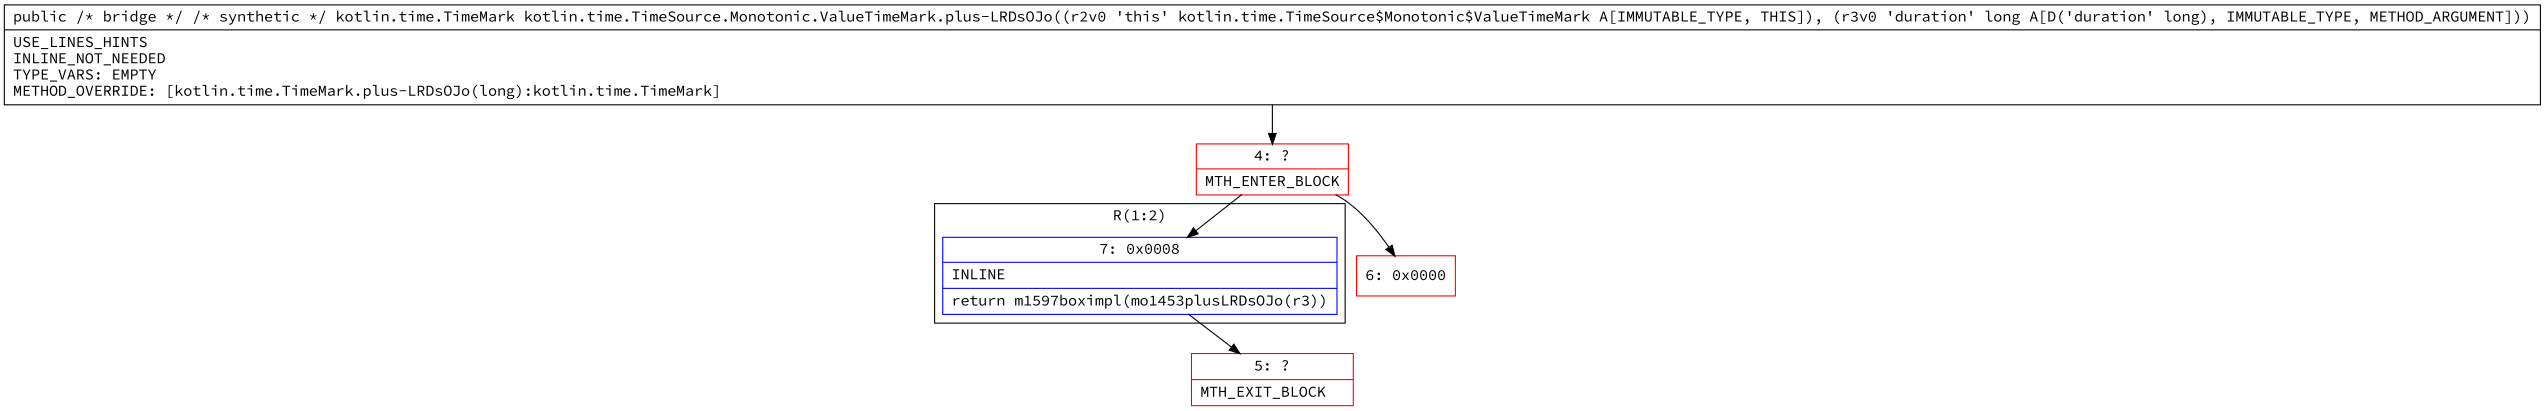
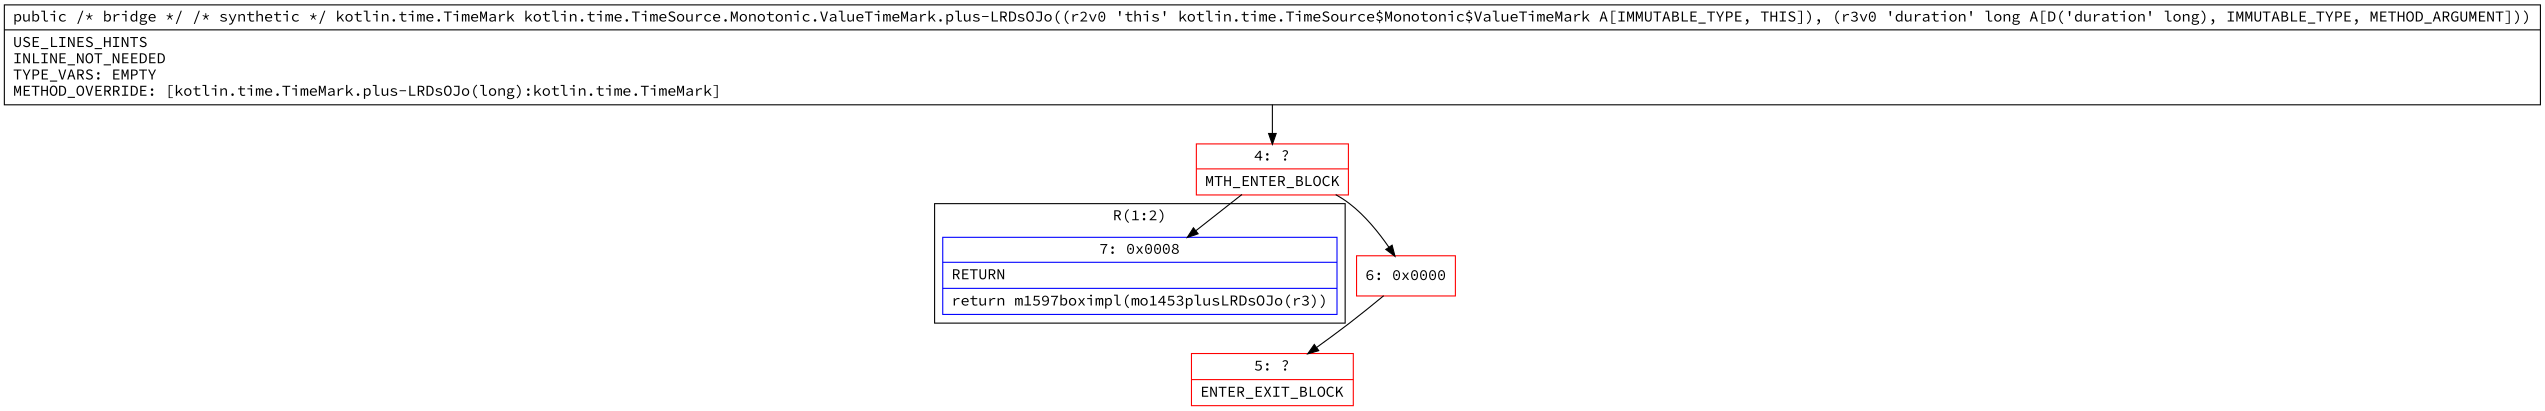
(979, 275) -> (979, 275)
(1210, 331) -> (1352, 321)
(1263, 392) -> (1272, 392)
